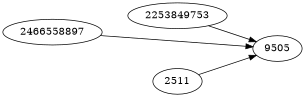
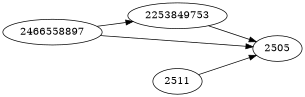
none -> (111, 24)
(277, 49) -> (277, 49)
